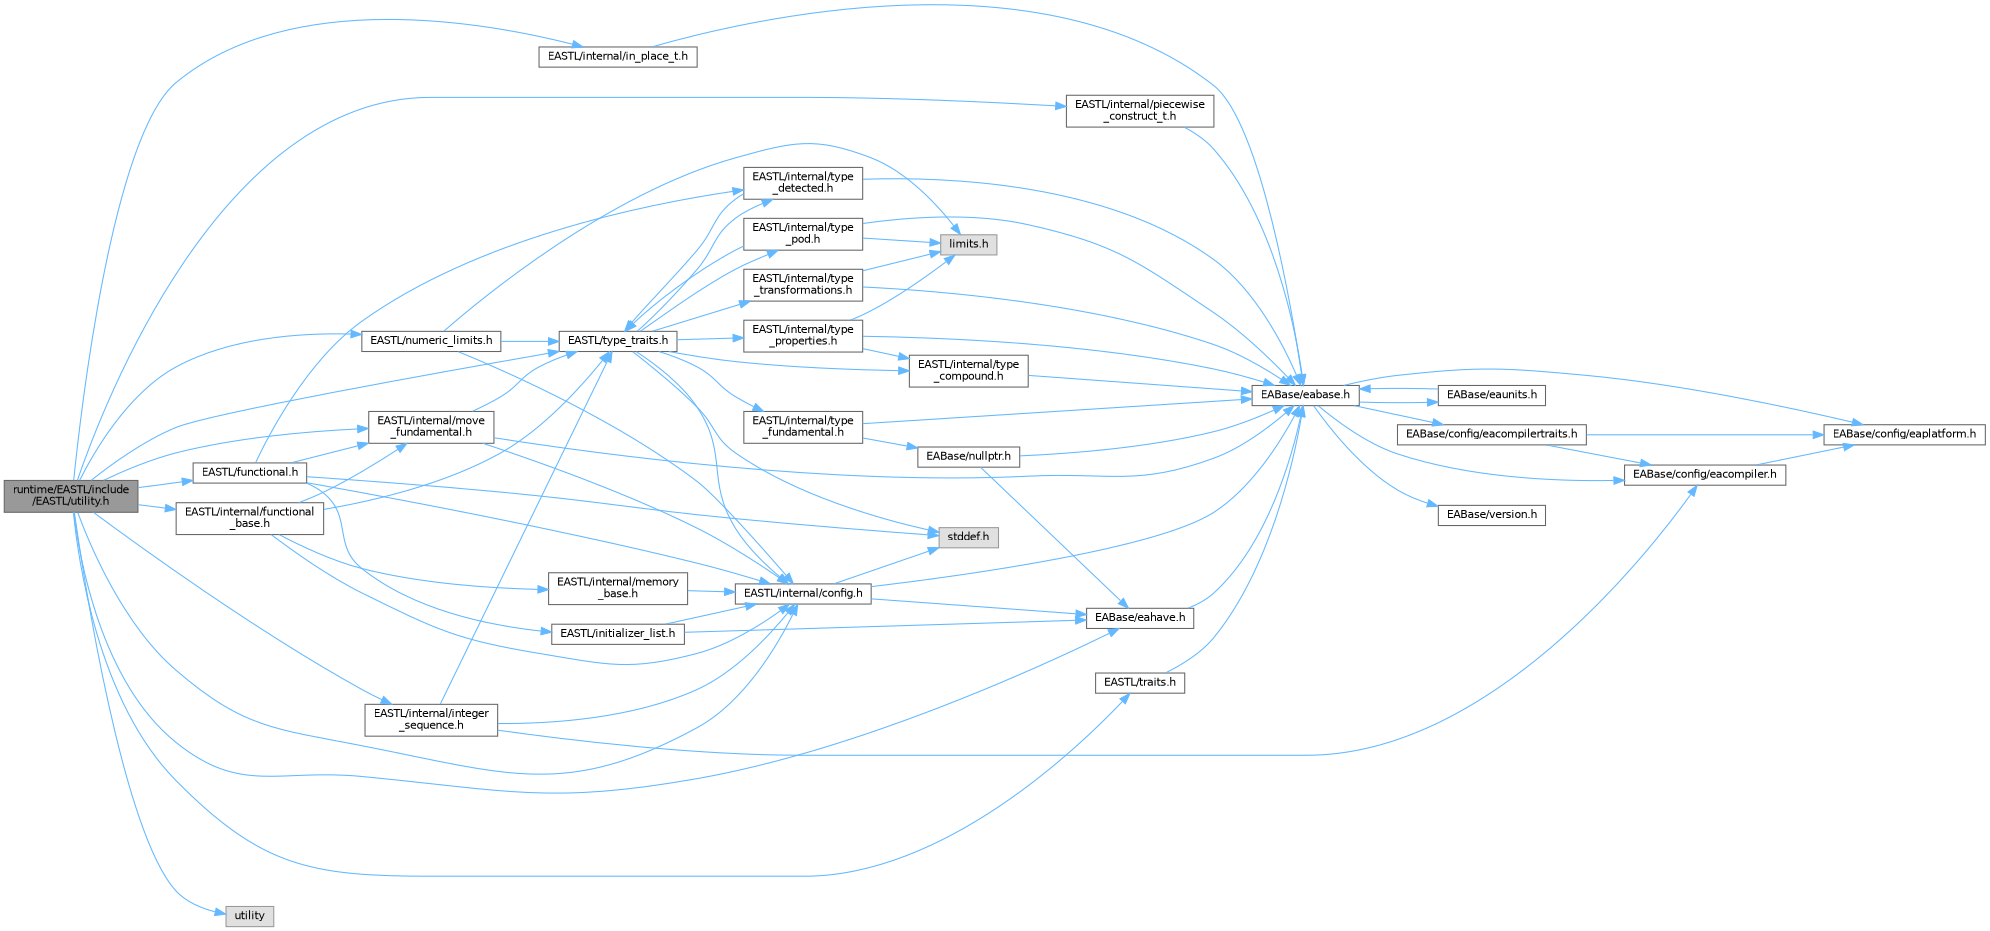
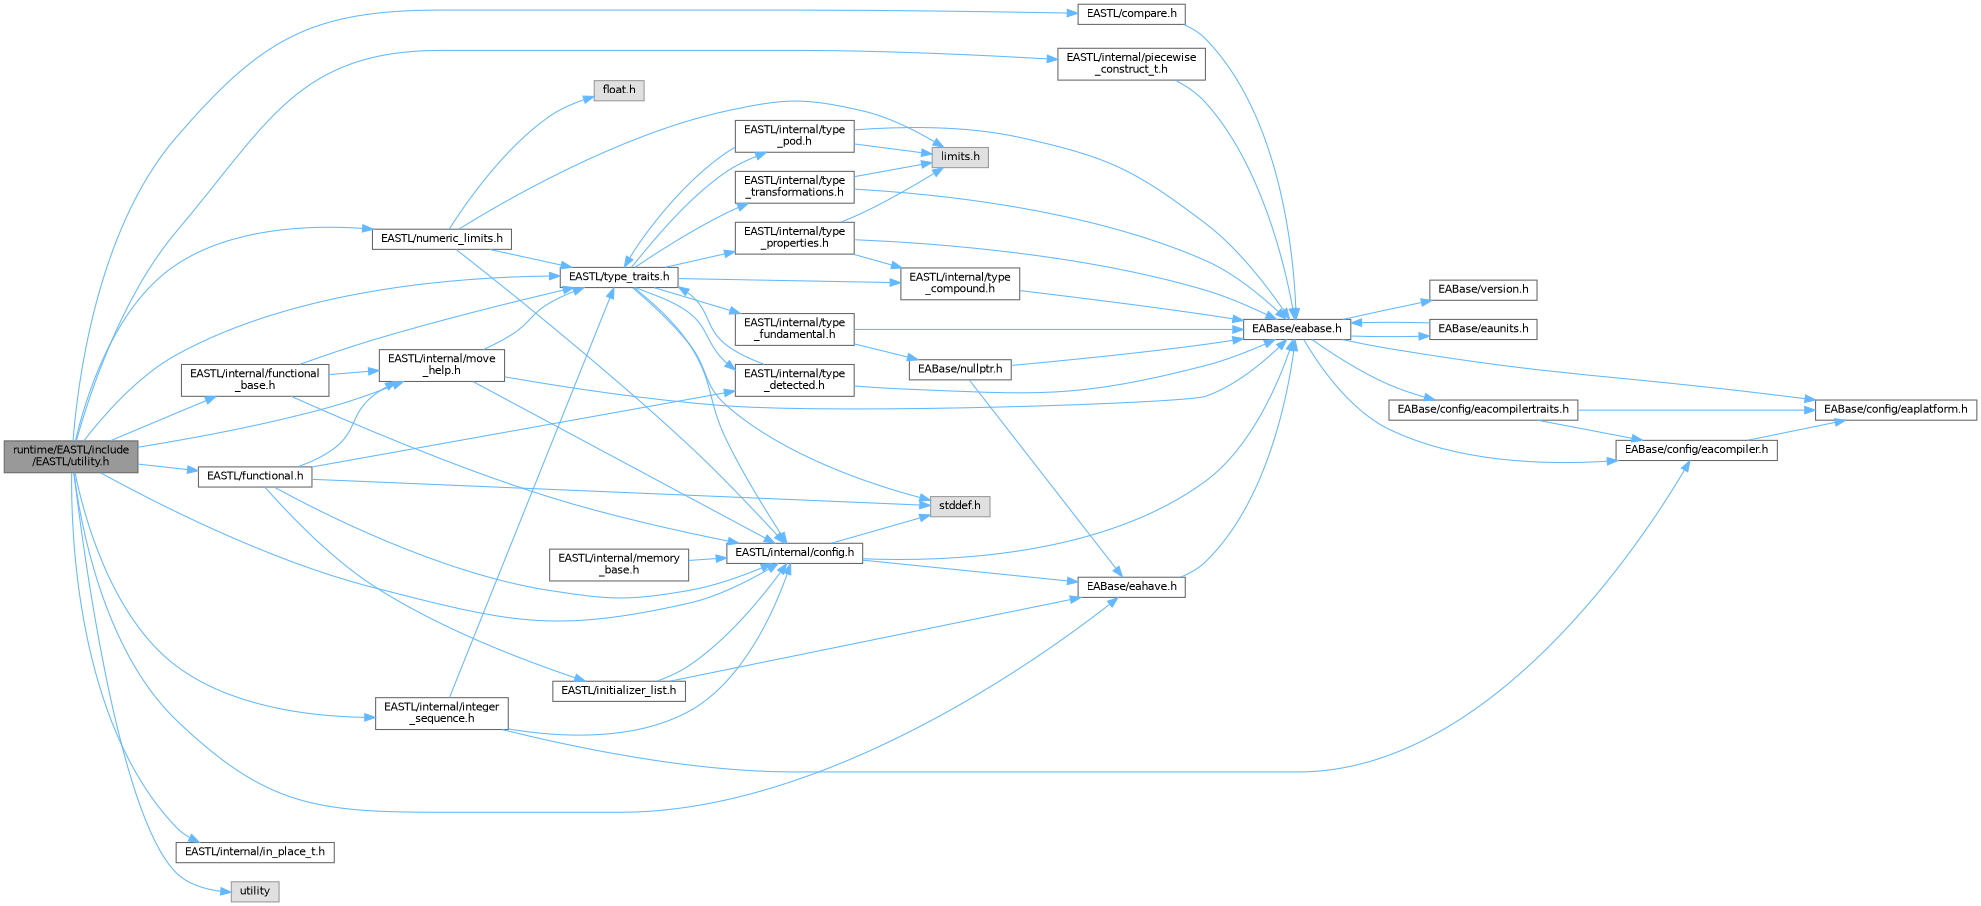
(1090, 26) -> none
none -> (619, 91)
(431, 427) -> (442, 366)
(405, 578) -> none
(1140, 683) -> (1132, 14)
